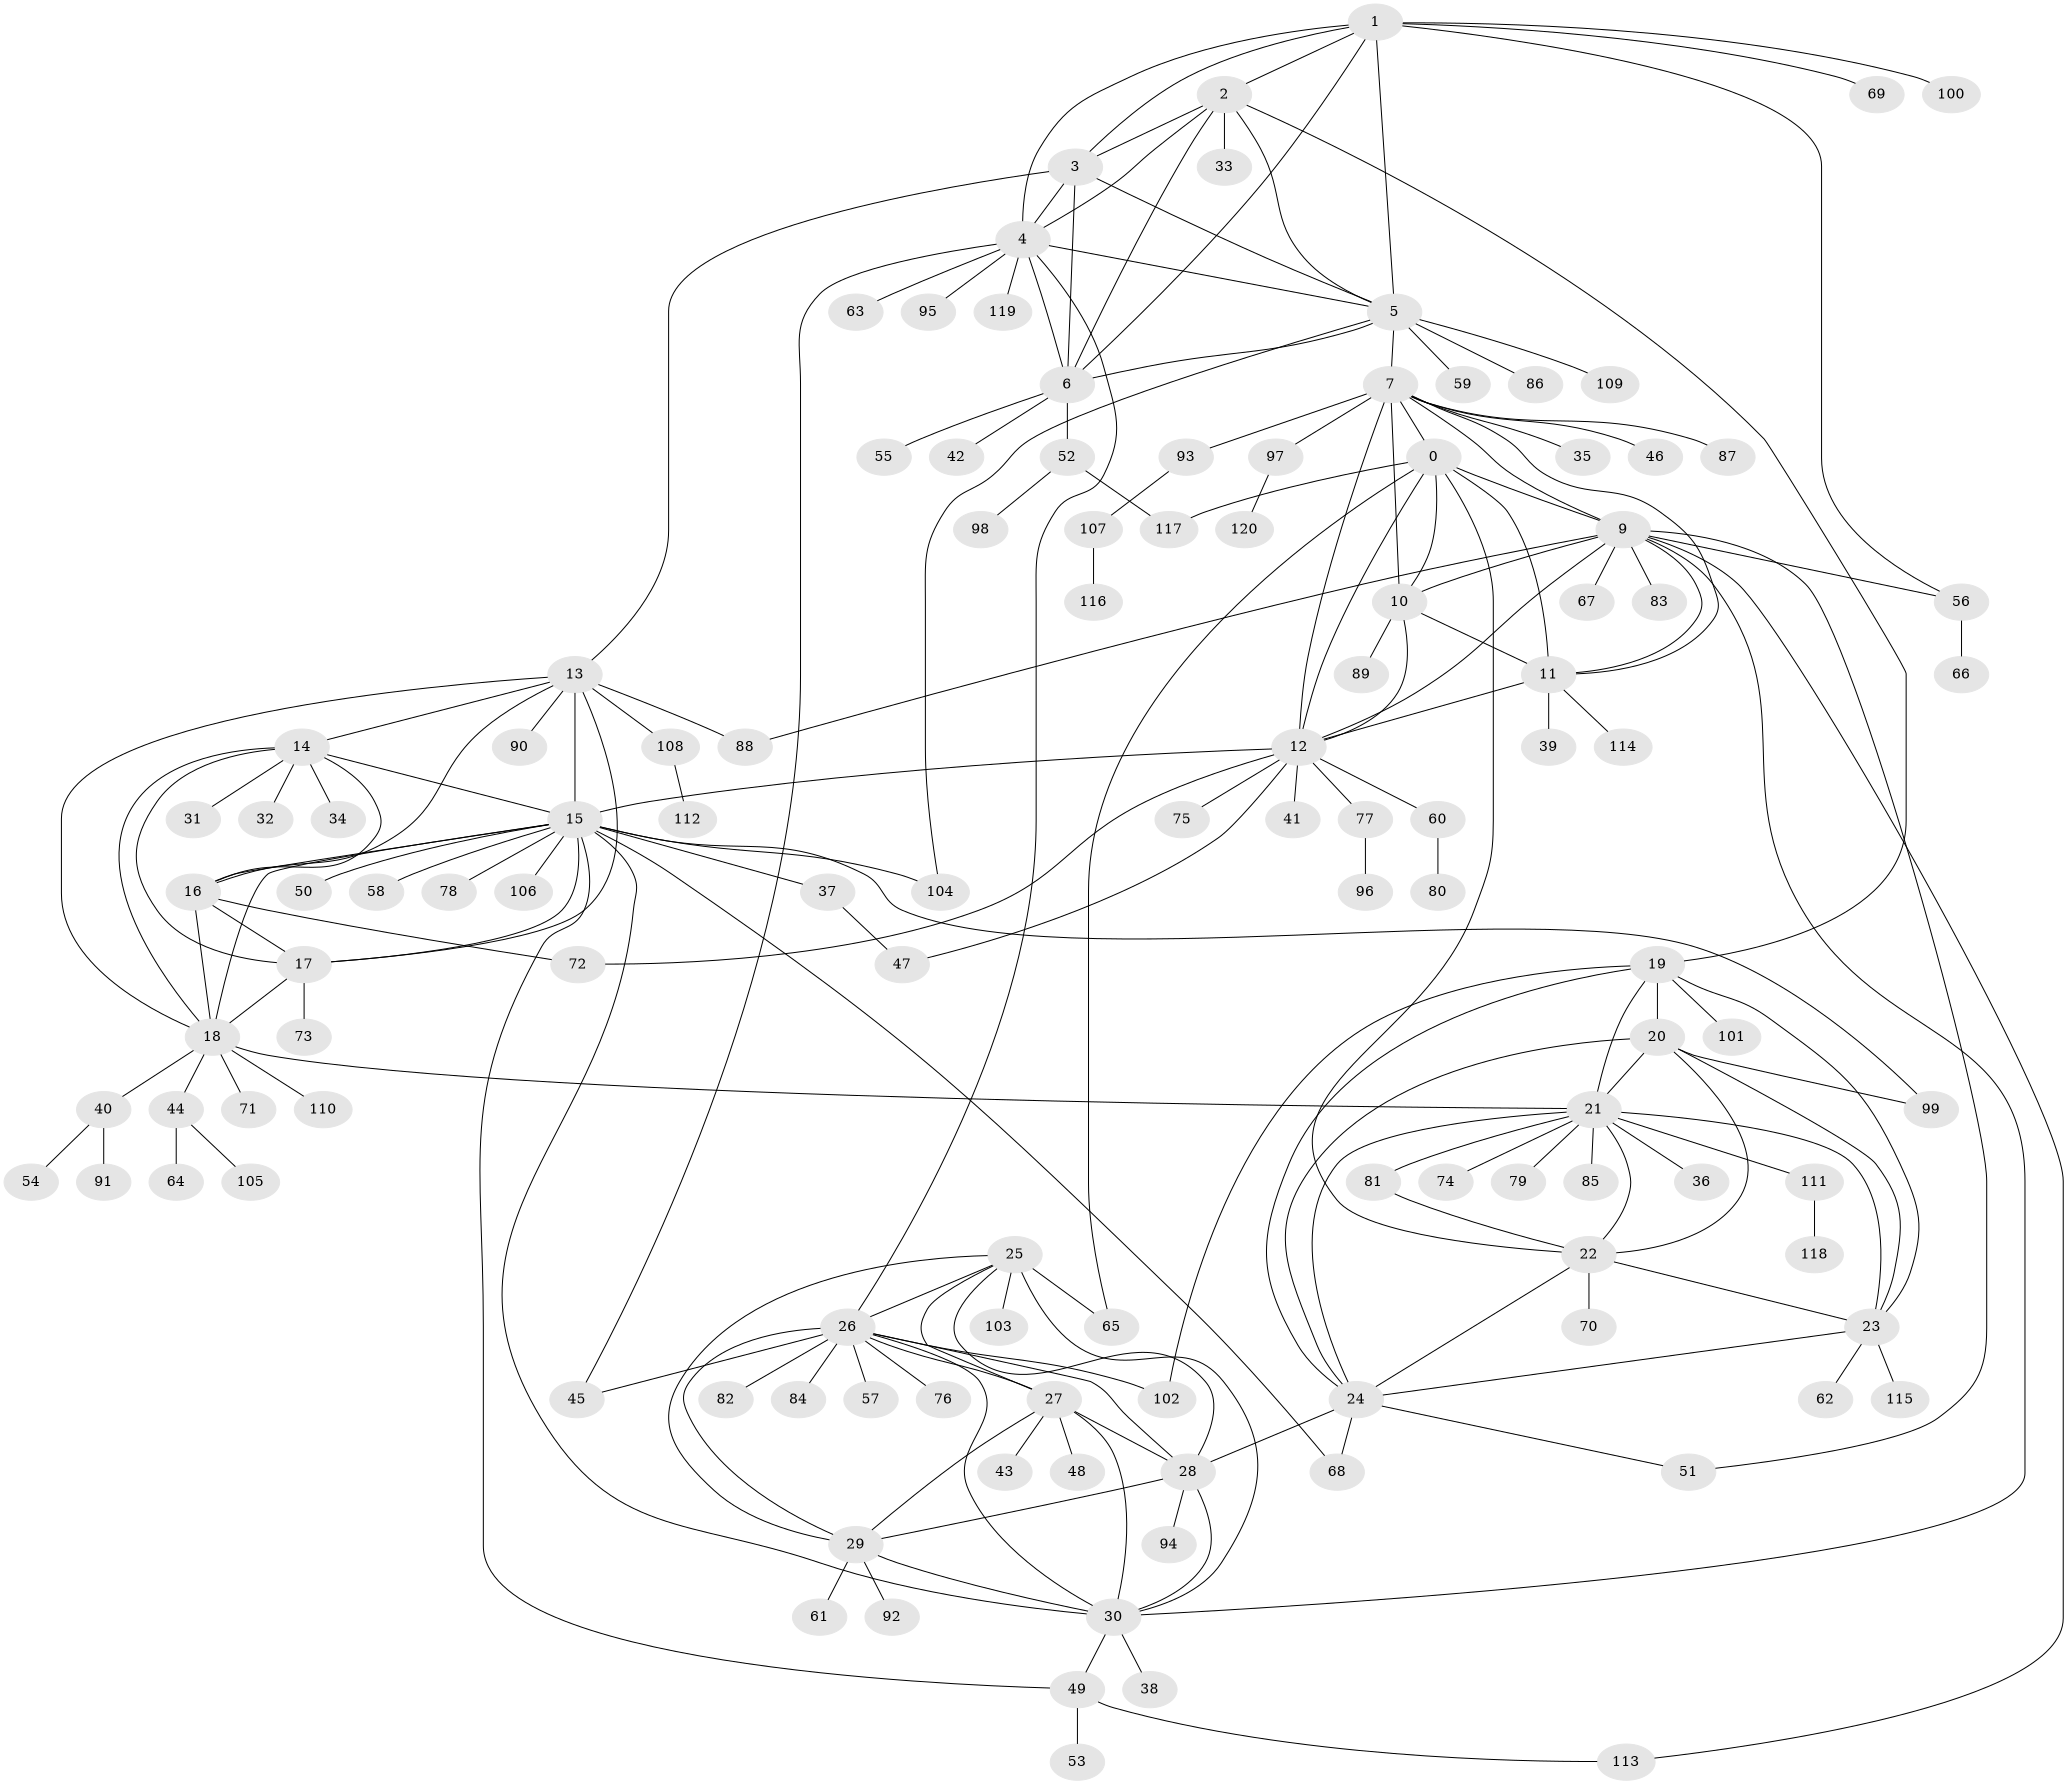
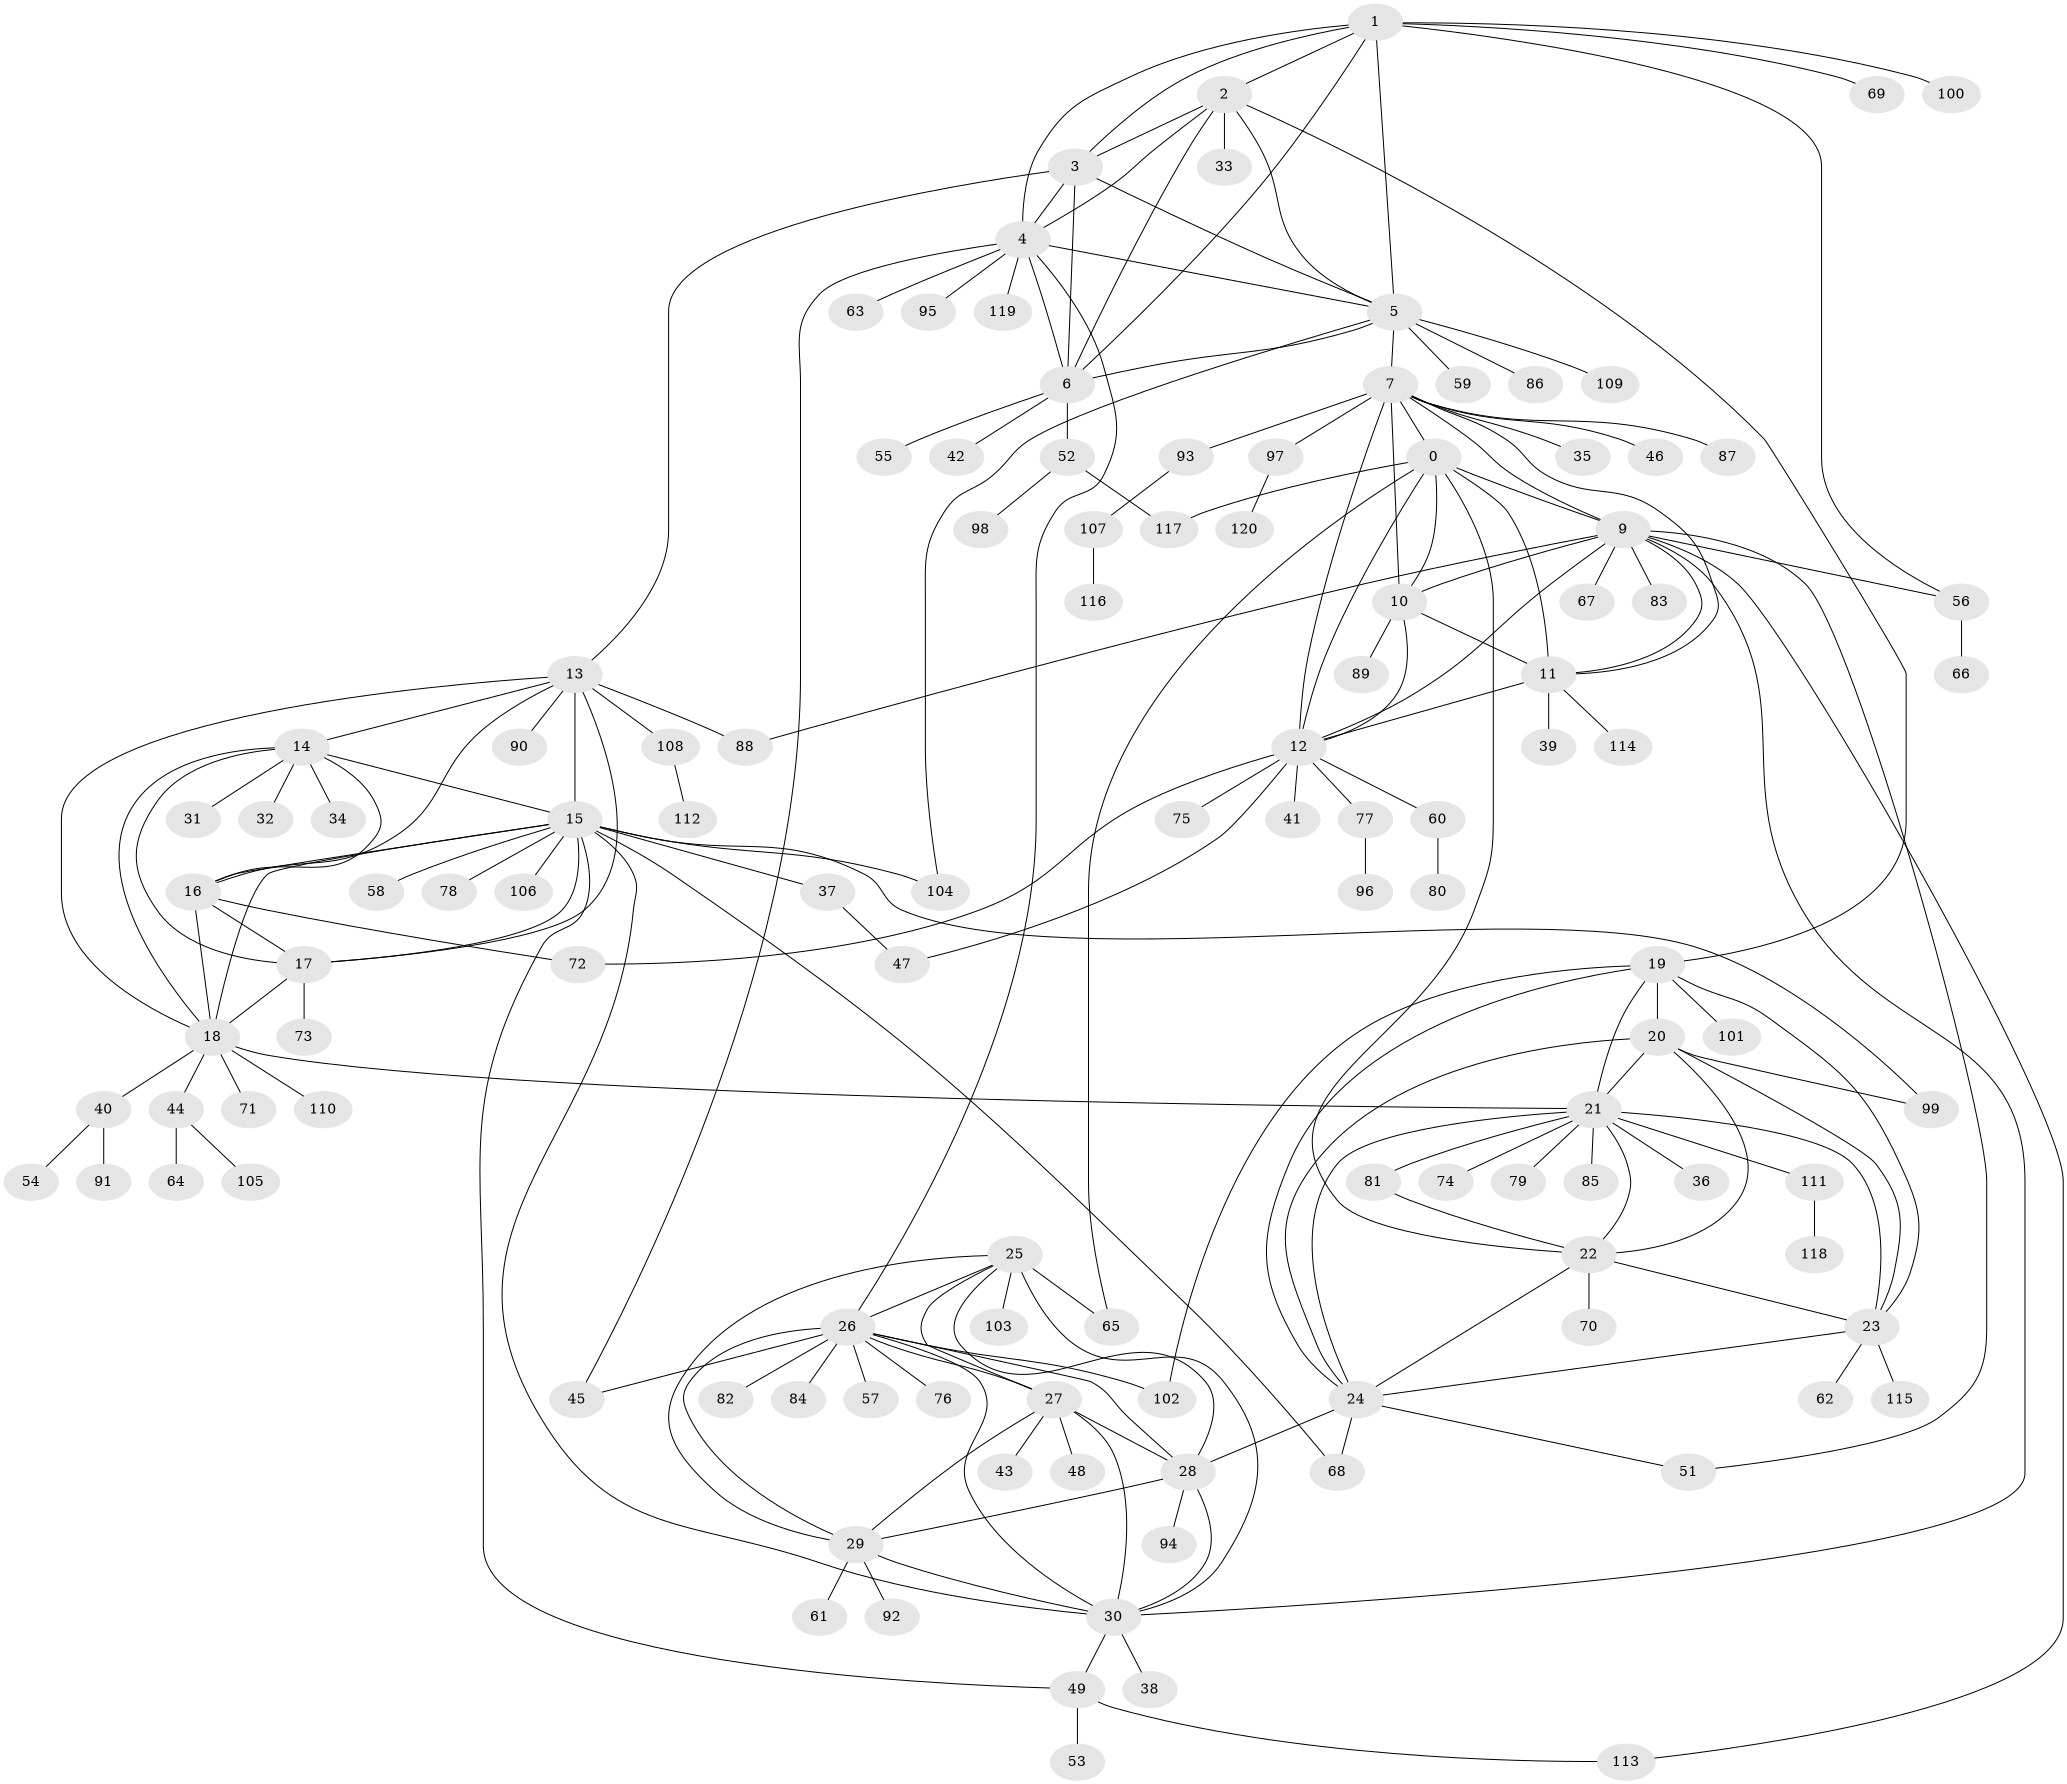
(935, 769) -> none
(304, 892) -> none
